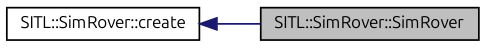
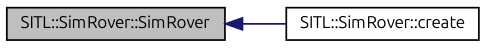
(239, 24) -> (264, 24)
